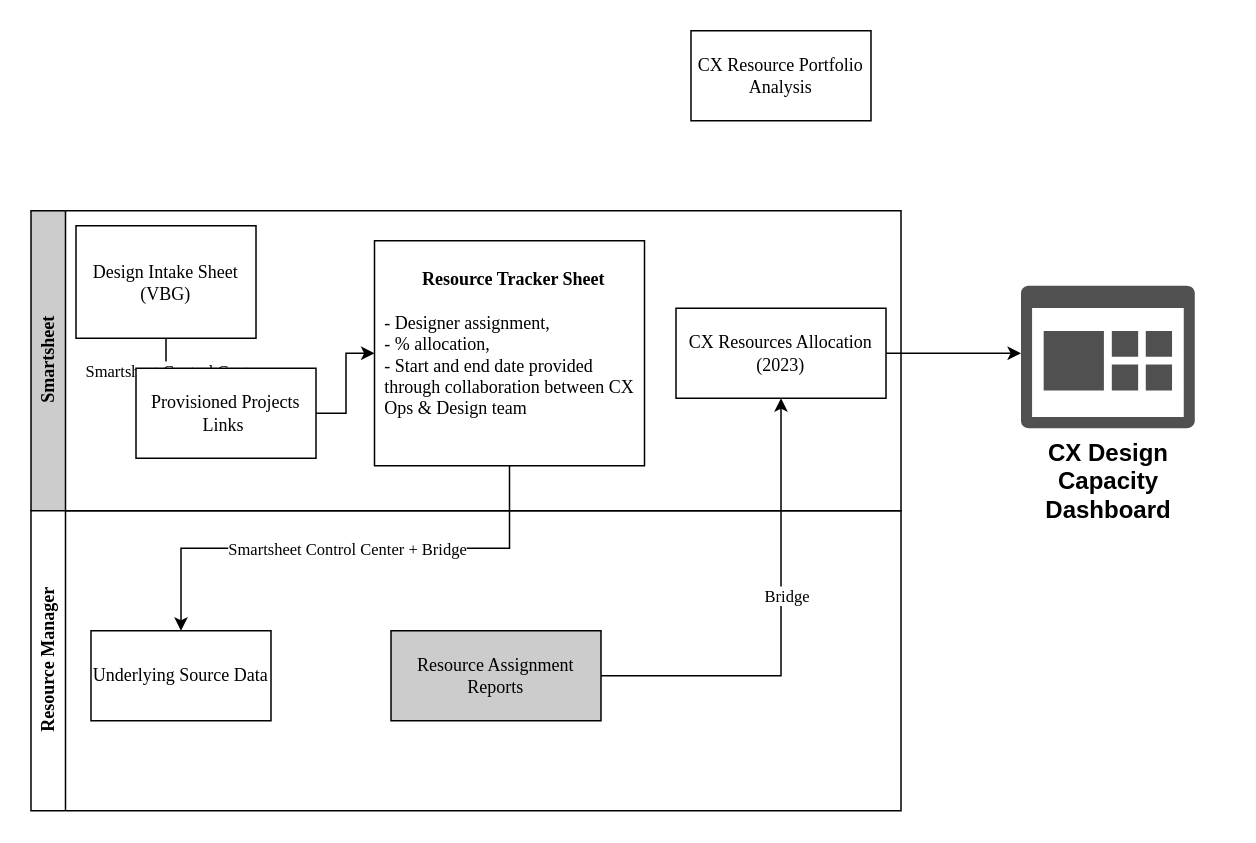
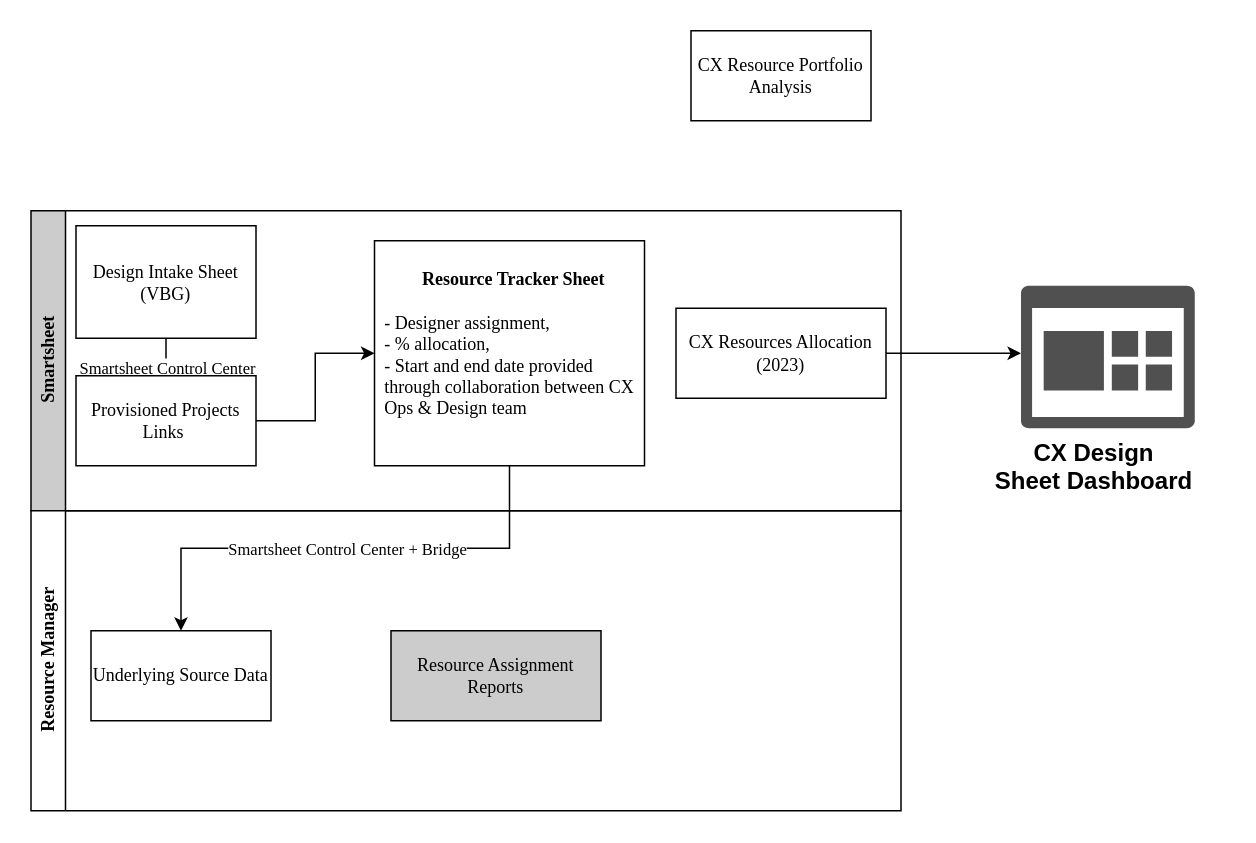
(226, 413) -> (166, 421)
(1081, 460) -> (1069, 460)
(781, 633) -> none
